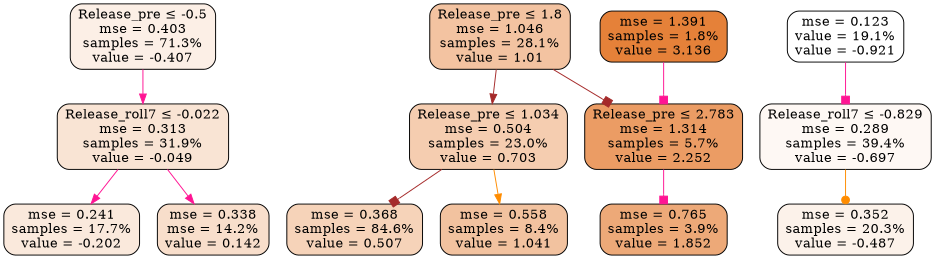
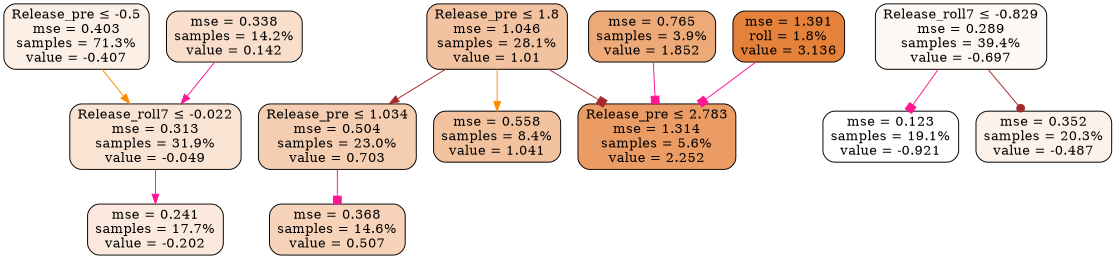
(664, 36) -> (789, 36)
(846, 36) -> (891, 136)
(846, 78) -> (926, 86)
(143, 82) -> (113, 83)
(664, 143) -> (657, 143)
(496, 182) -> (497, 85)
(664, 182) -> (654, 78)
(178, 183) -> (201, 79)
(846, 183) -> (1003, 87)
(421, 184) -> (337, 182)
(213, 229) -> (234, 36)
(355, 229) -> (337, 229)
